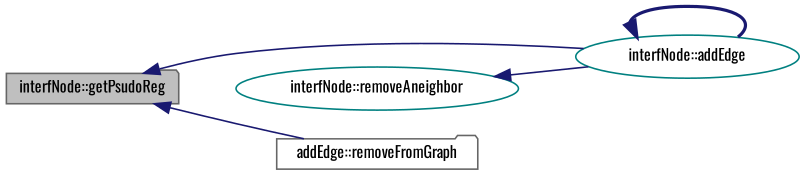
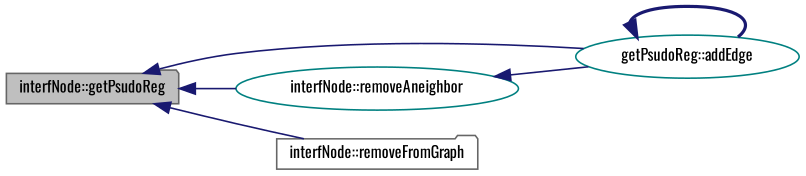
(687, 57) -> (687, 57)
none -> (216, 89)
(377, 154) -> (377, 154)
